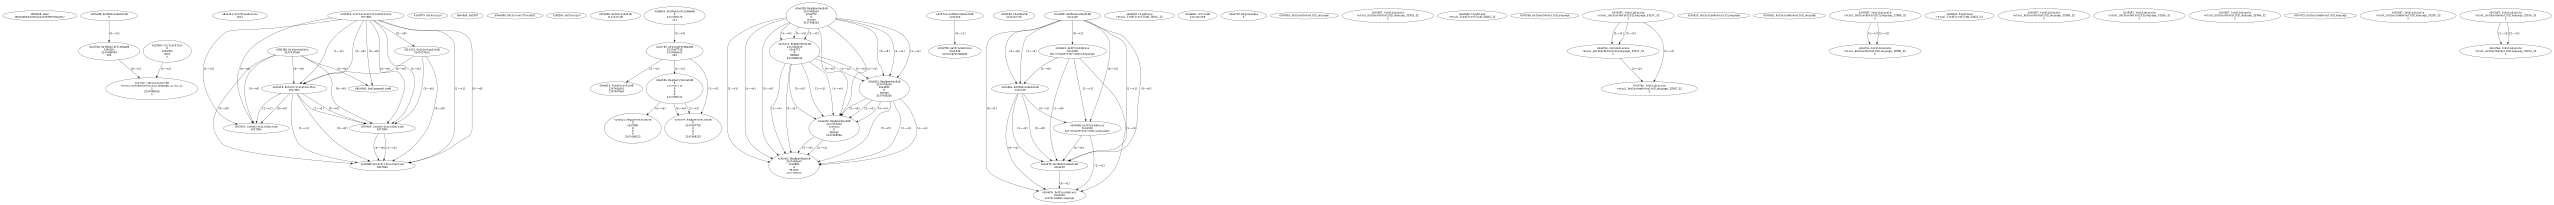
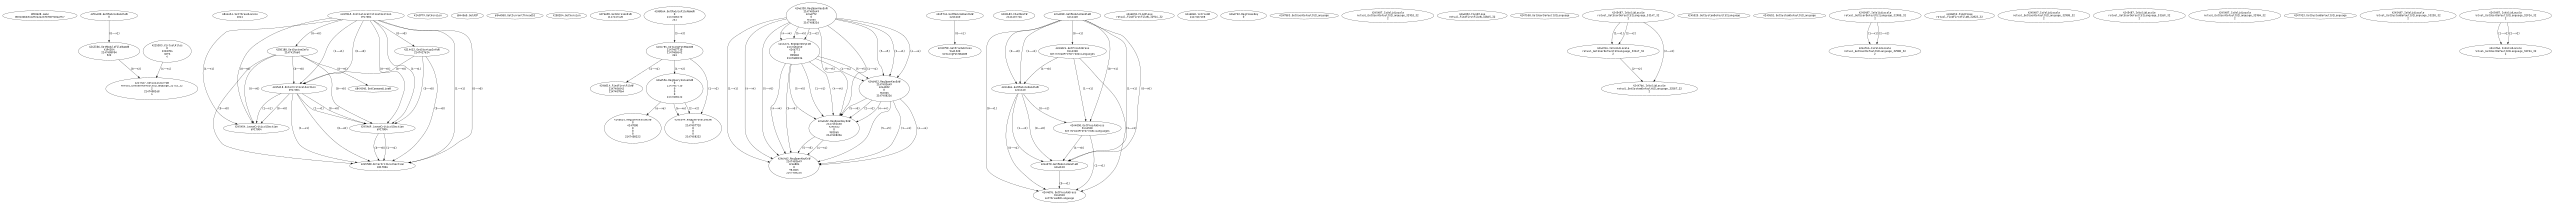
(367, 52) -> (318, 28)
(1053, 108) -> none
